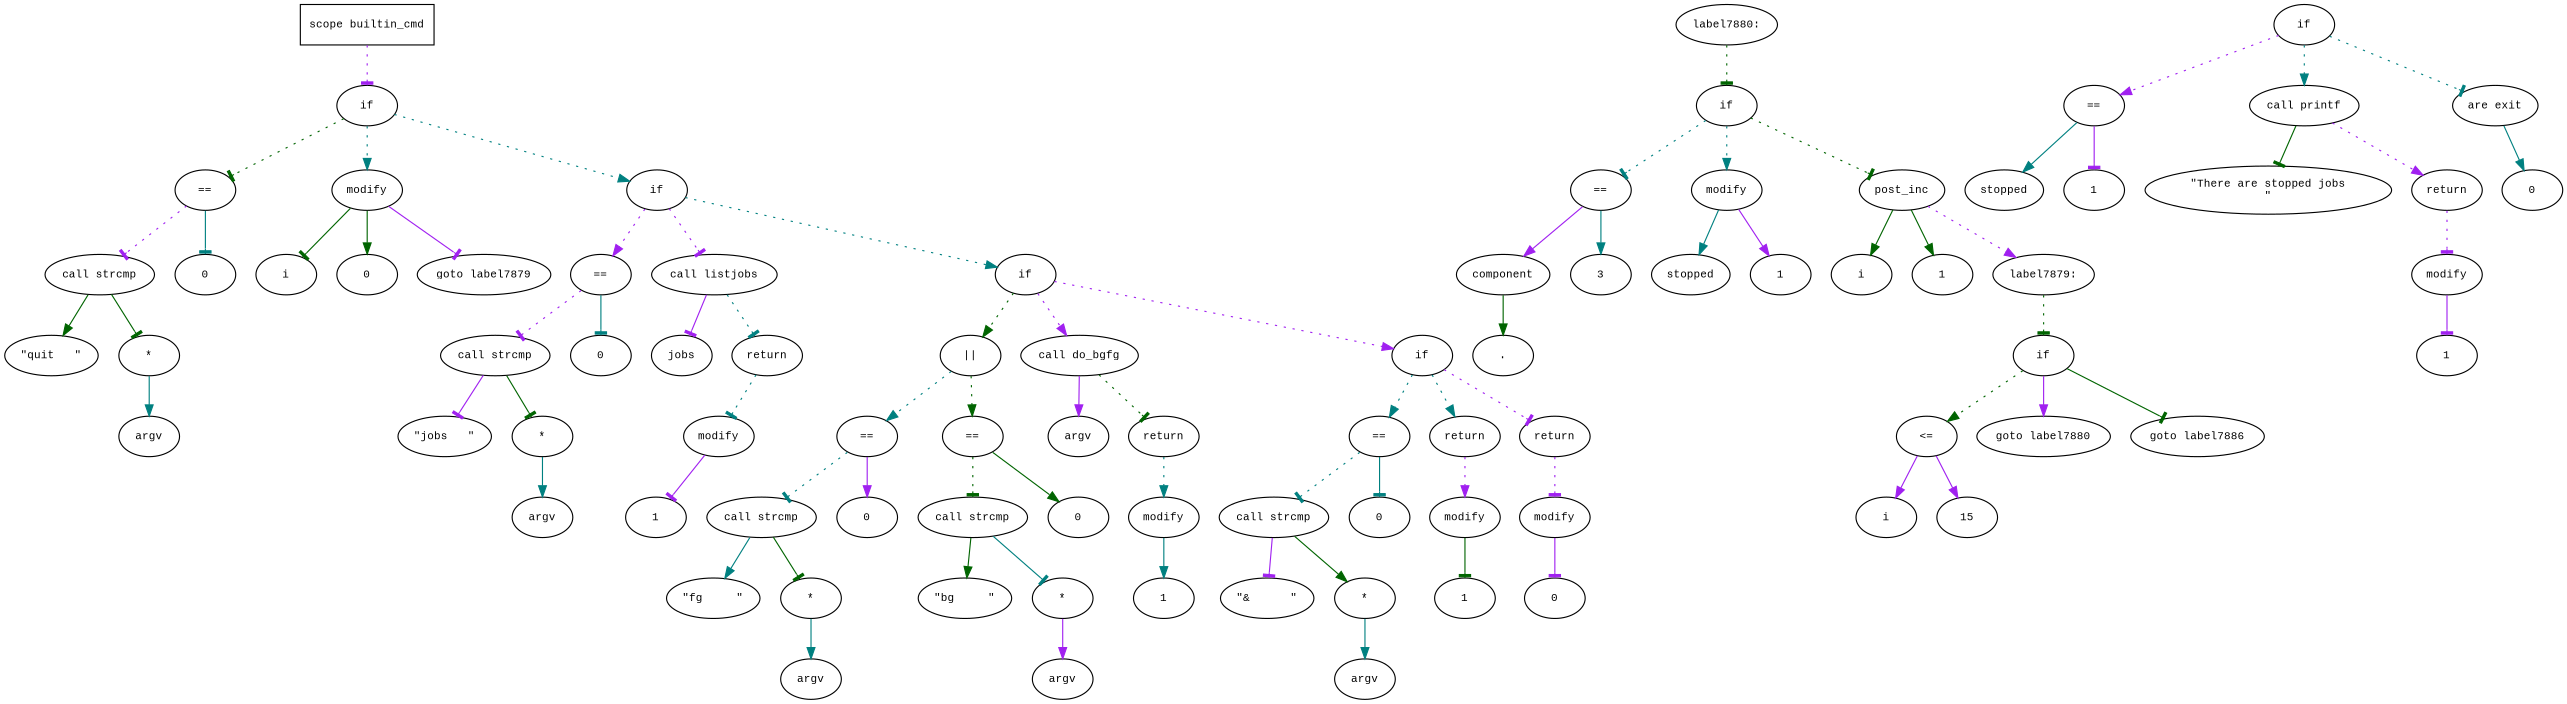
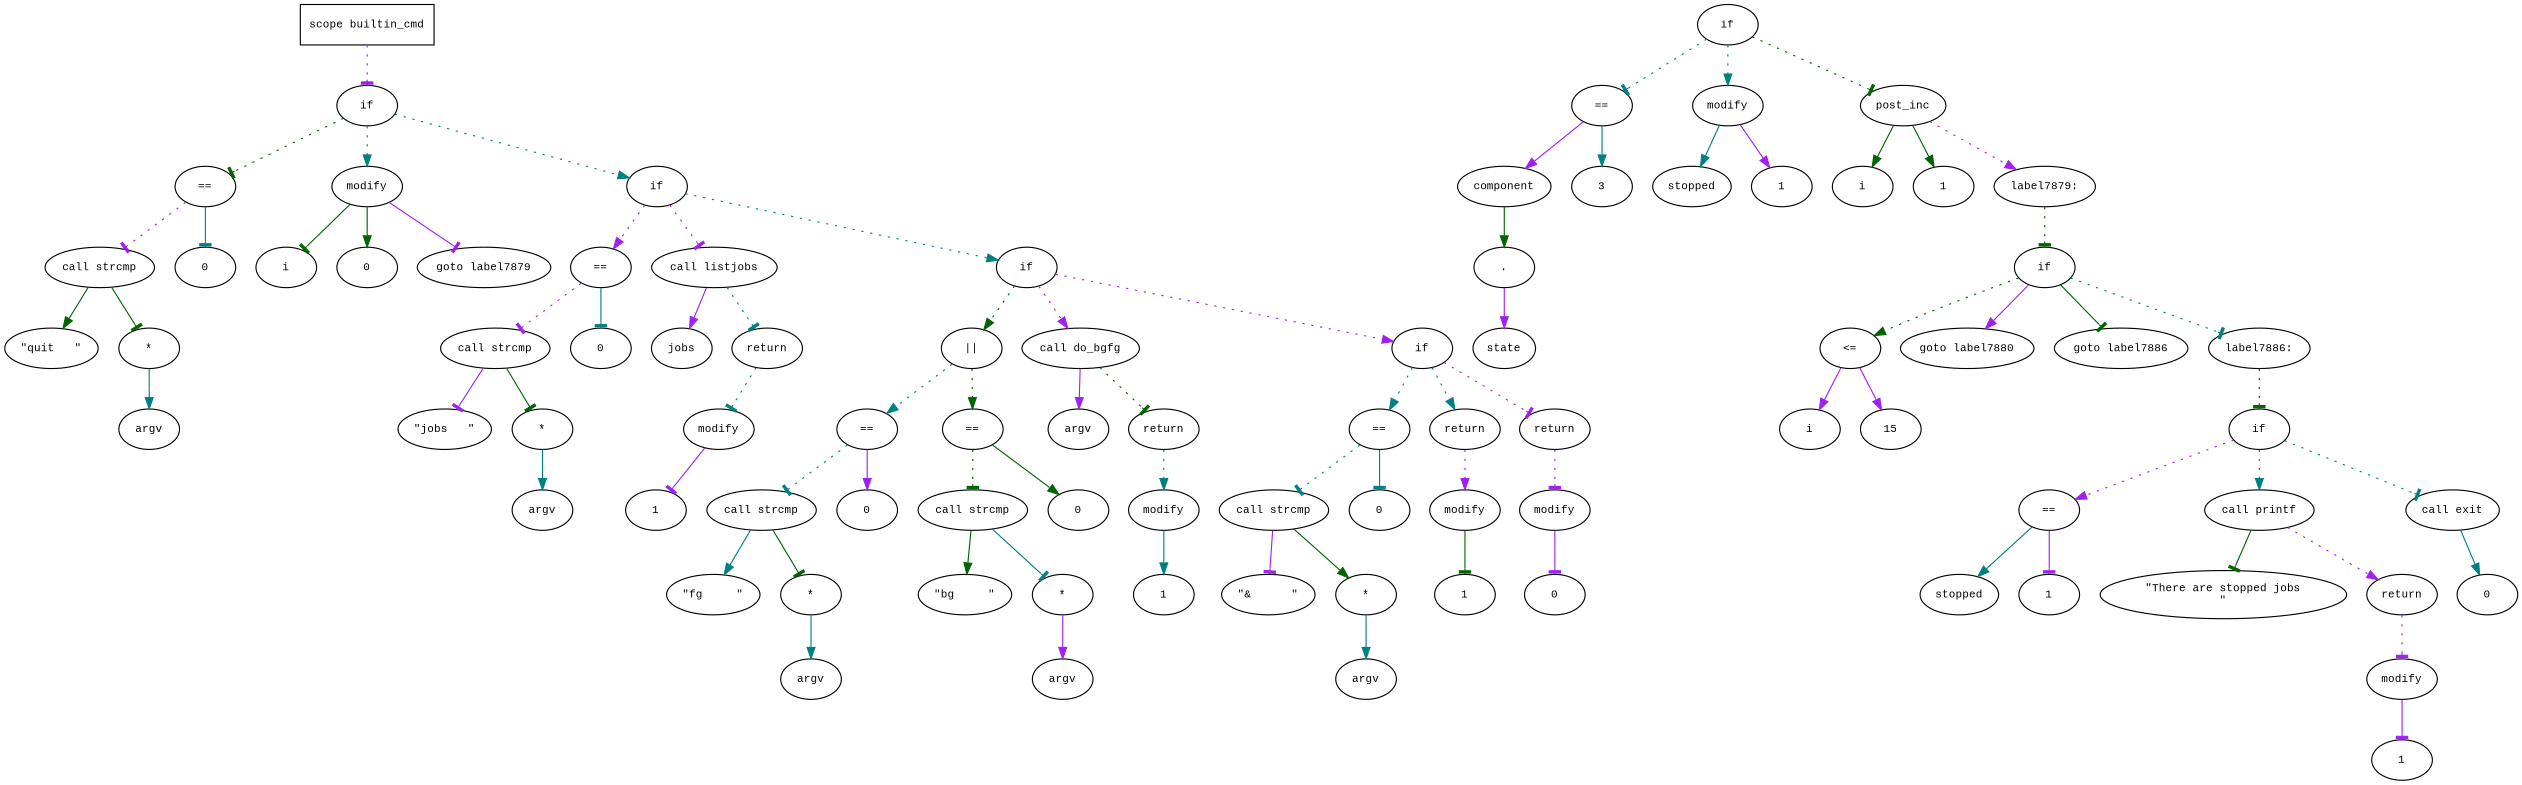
(1727, 25) -> none
(2495, 106) -> (2453, 510)
(699, 312) -> (700, 303)
none -> (1504, 348)
none -> (2259, 348)
